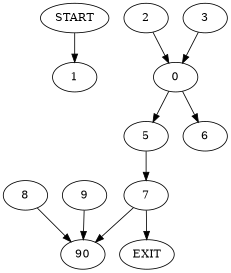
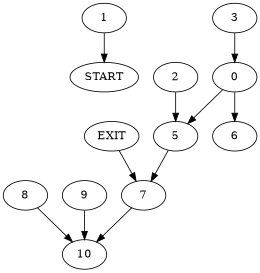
(75, 44) -> (104, 44)
(159, 44) -> (176, 103)
(146, 221) -> (126, 162)
(83, 254) -> (85, 254)
